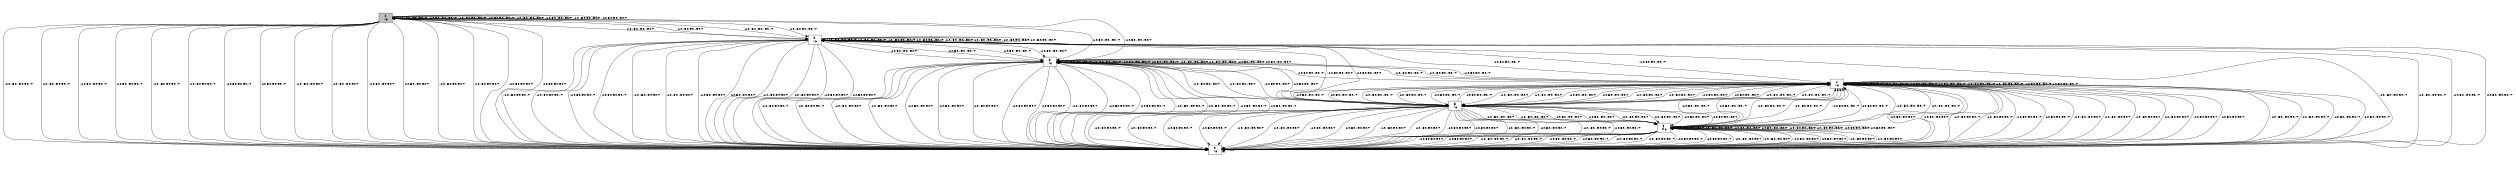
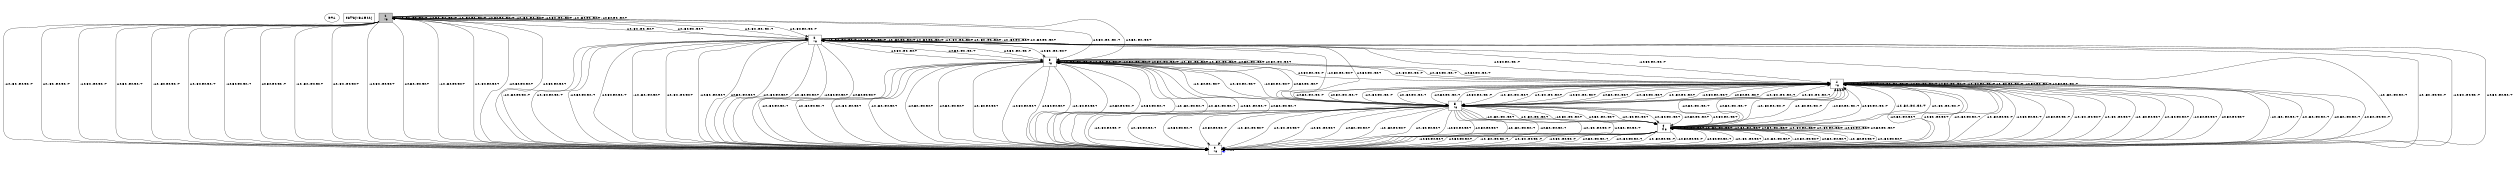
none -> (332, 18)
none -> (359, 18)
